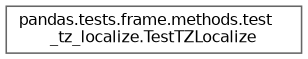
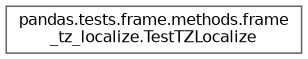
(154, 30) -> (154, 30)
